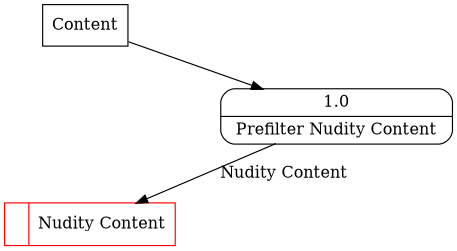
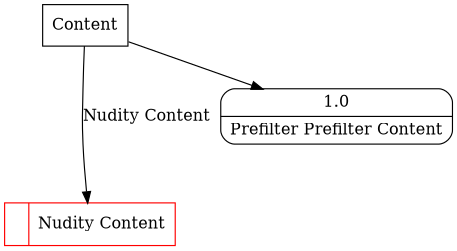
(337, 130) -> (337, 130)
(211, 171) -> (82, 119)
